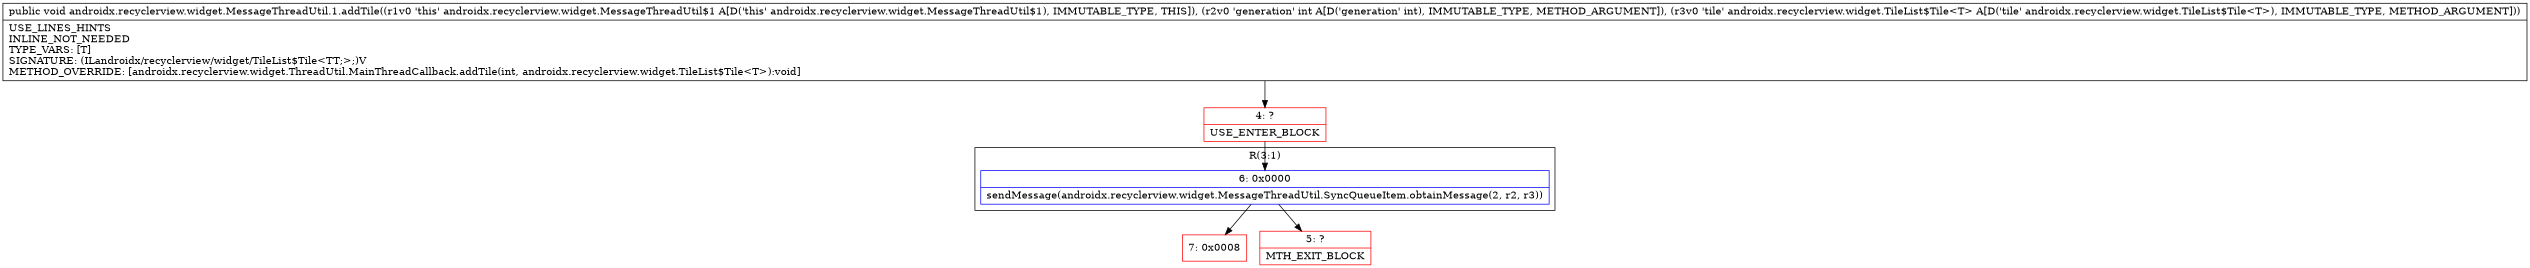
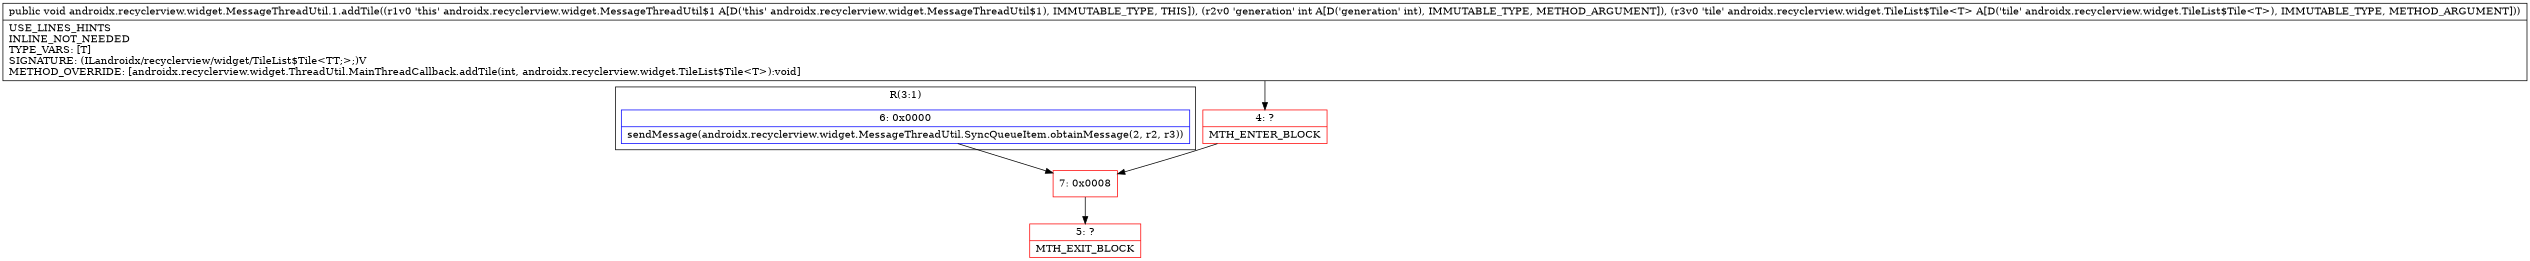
(1265, 133) -> (1265, 135)
(1265, 152) -> (1171, 158)
(1288, 215) -> (1085, 207)
